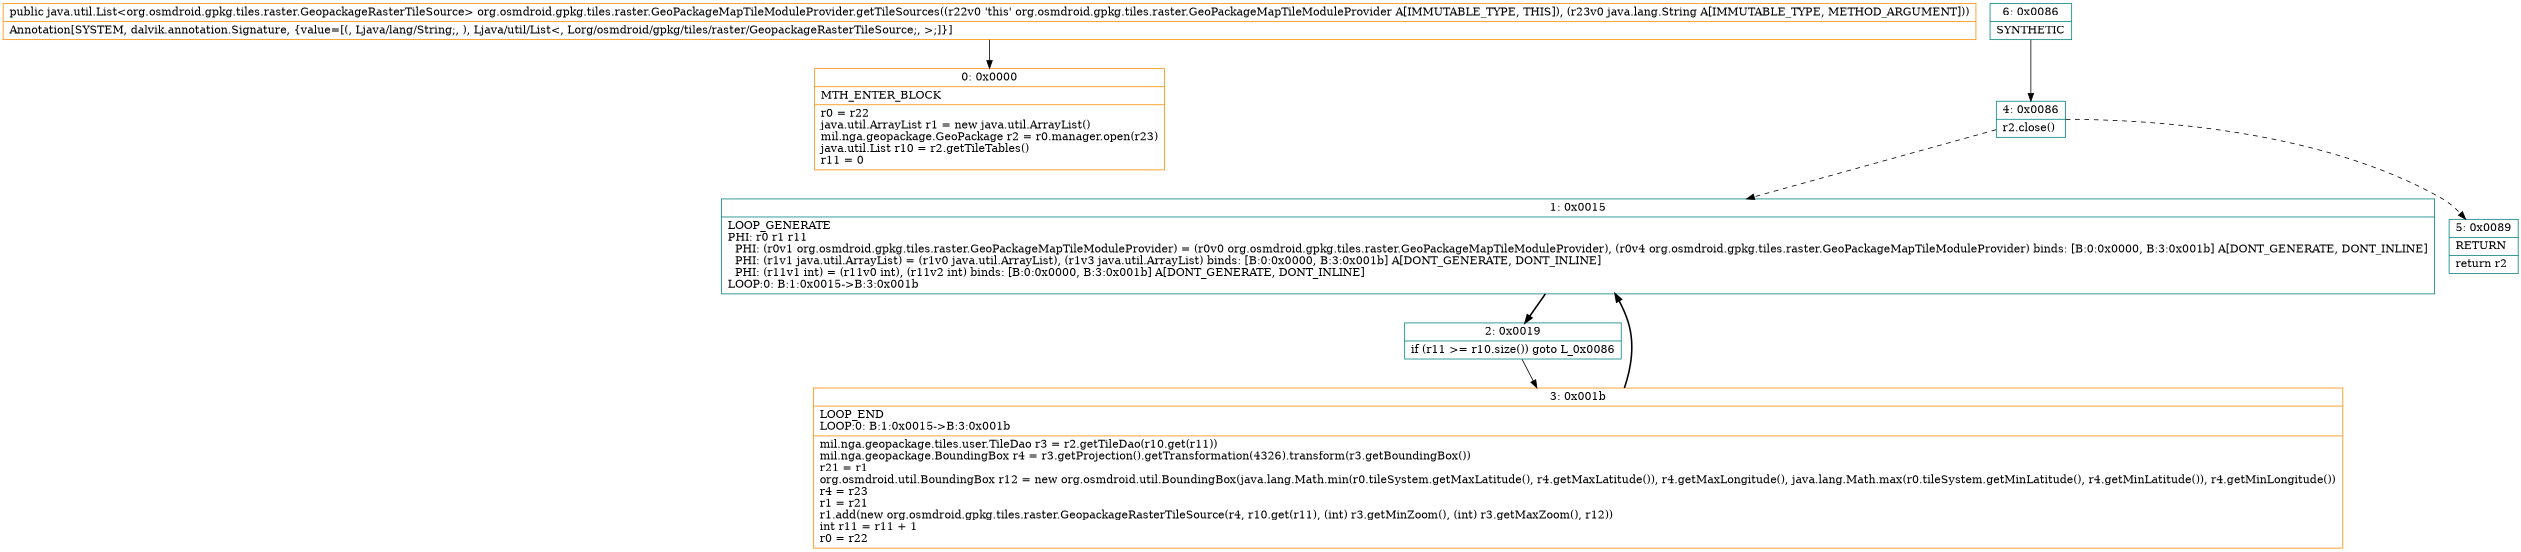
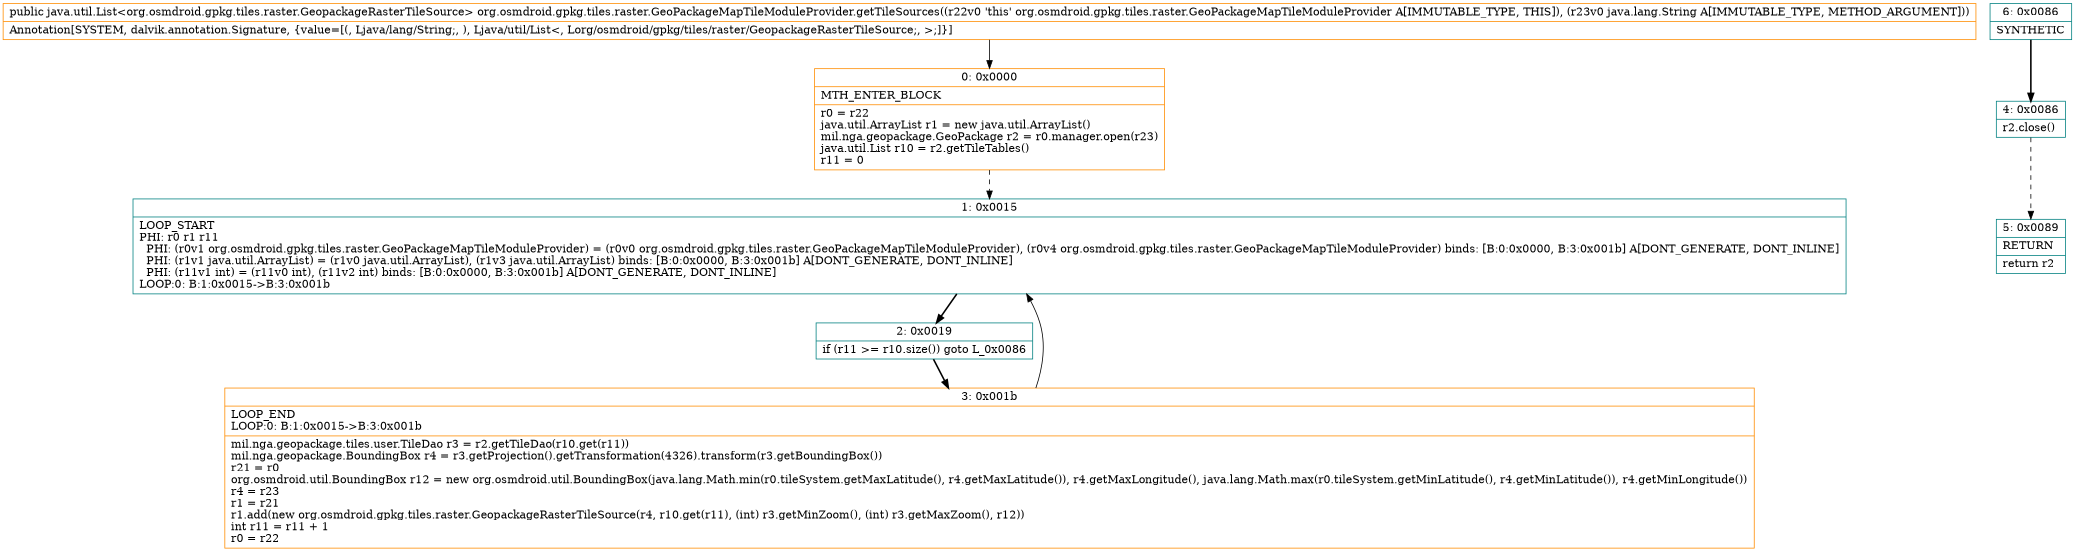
(2031, 66) -> (2031, 66)
(1875, 163) -> (990, 180)
(780, 226) -> (177, 226)
(1632, 344) -> (1043, 344)
(1528, 370) -> (939, 370)
(844, 468) -> (255, 468)
